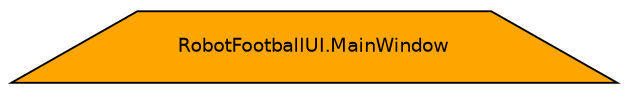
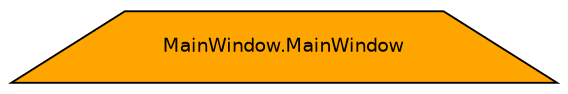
(314, 47) -> (284, 47)
